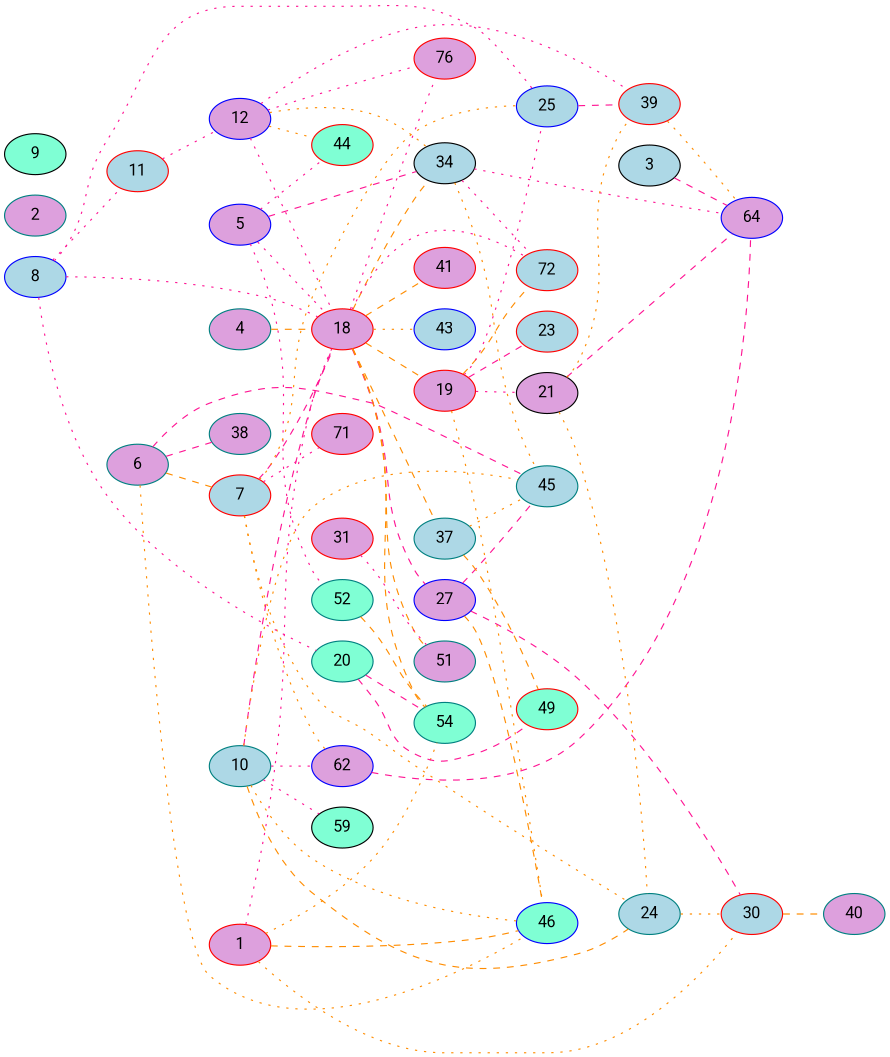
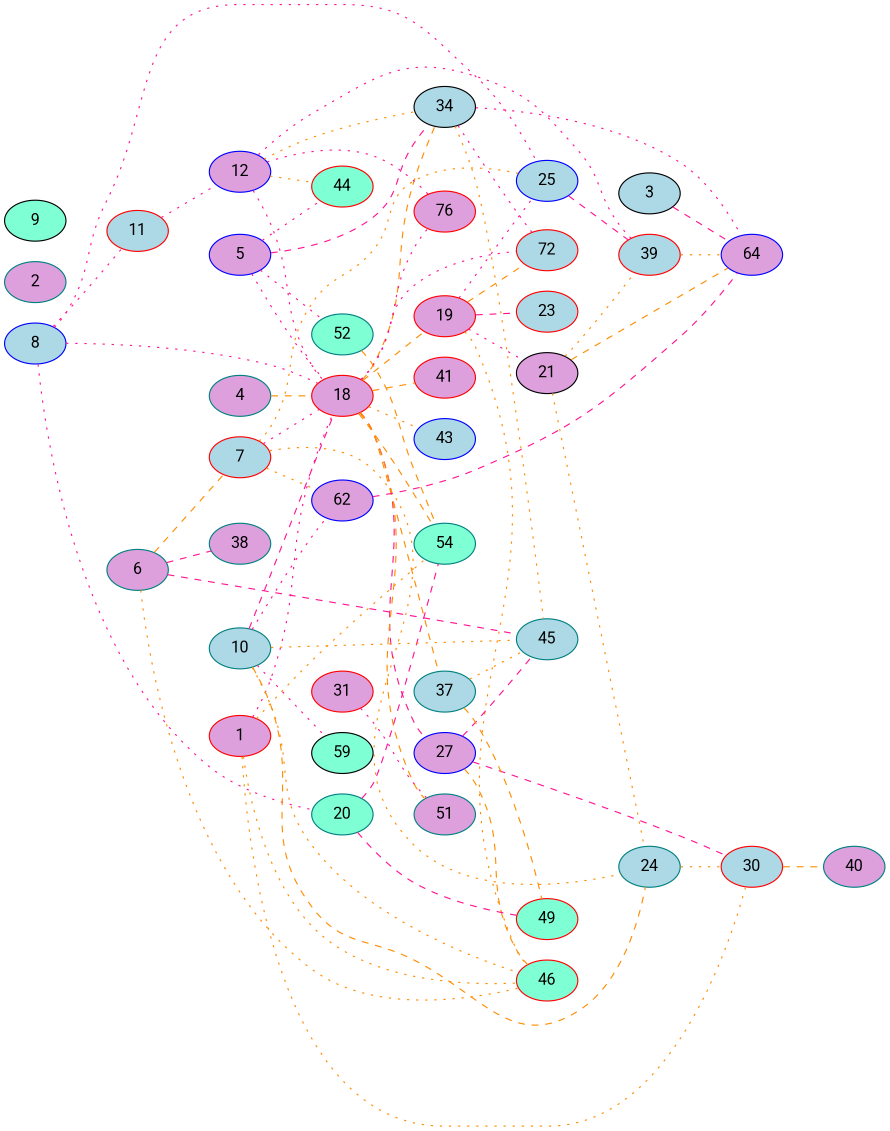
(649, 305) -> (650, 314)
(300, 417) -> (291, 427)
(342, 434) -> none
(547, 923) -> (547, 981)
(408, 945) -> (324, 937)
